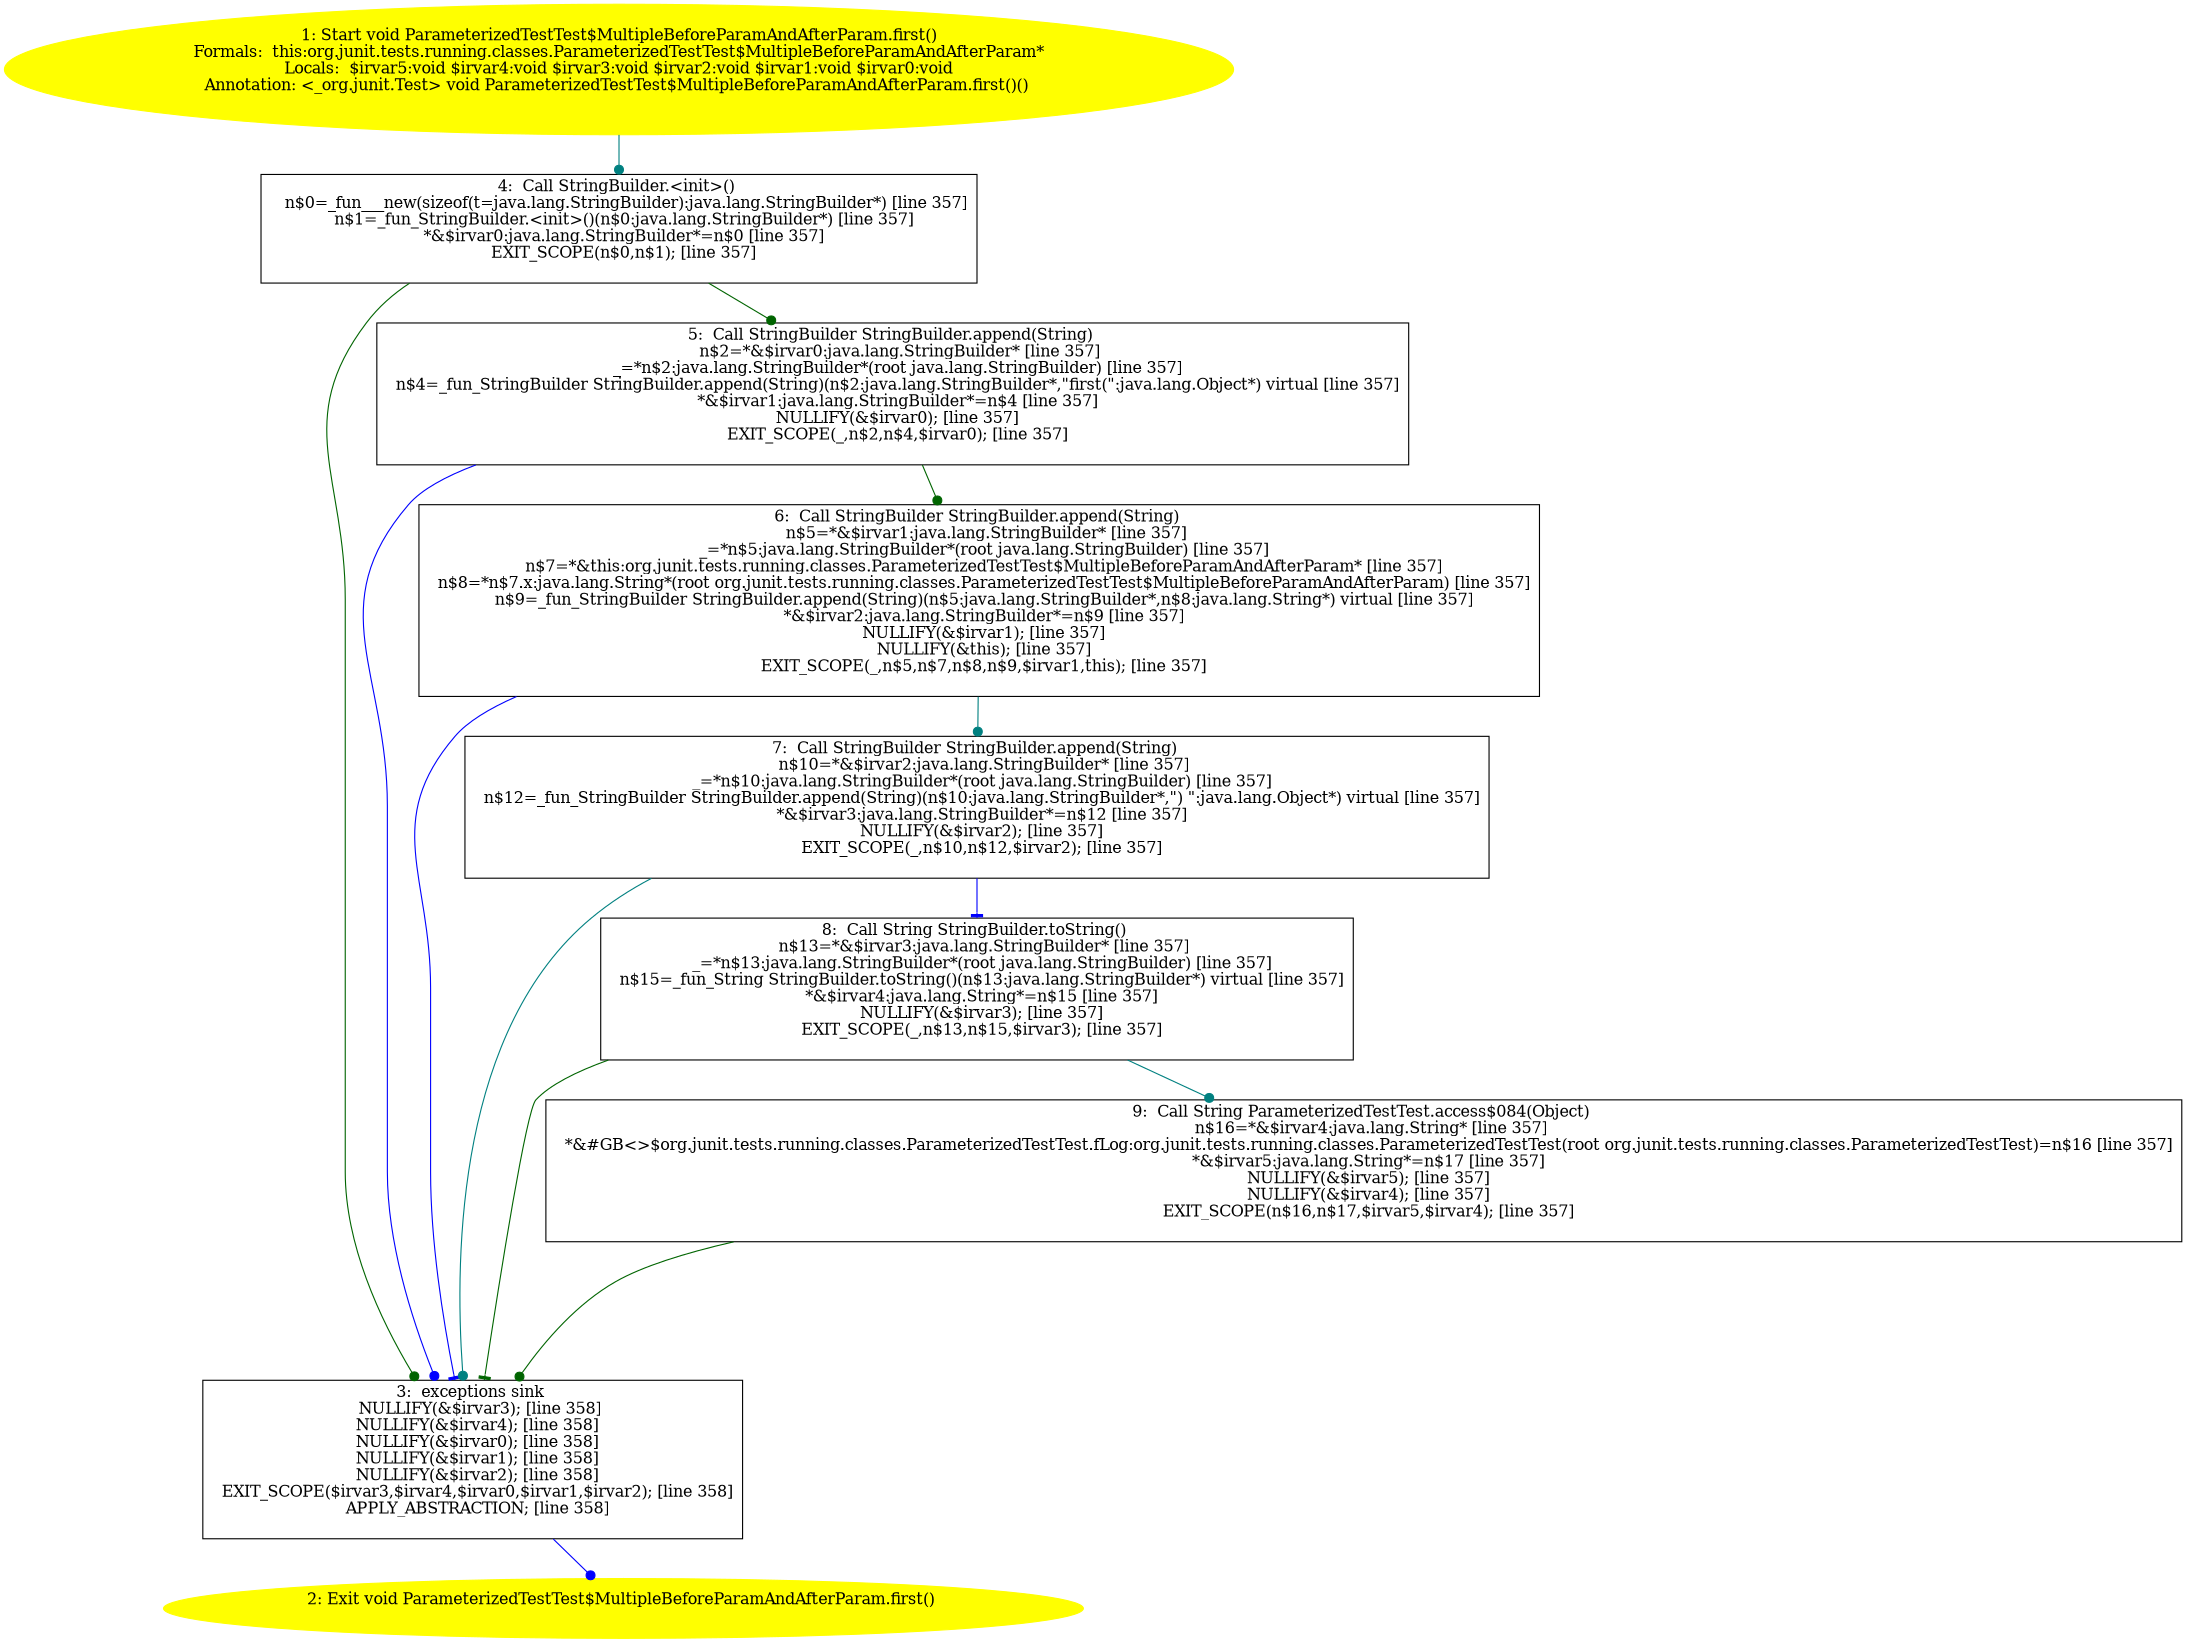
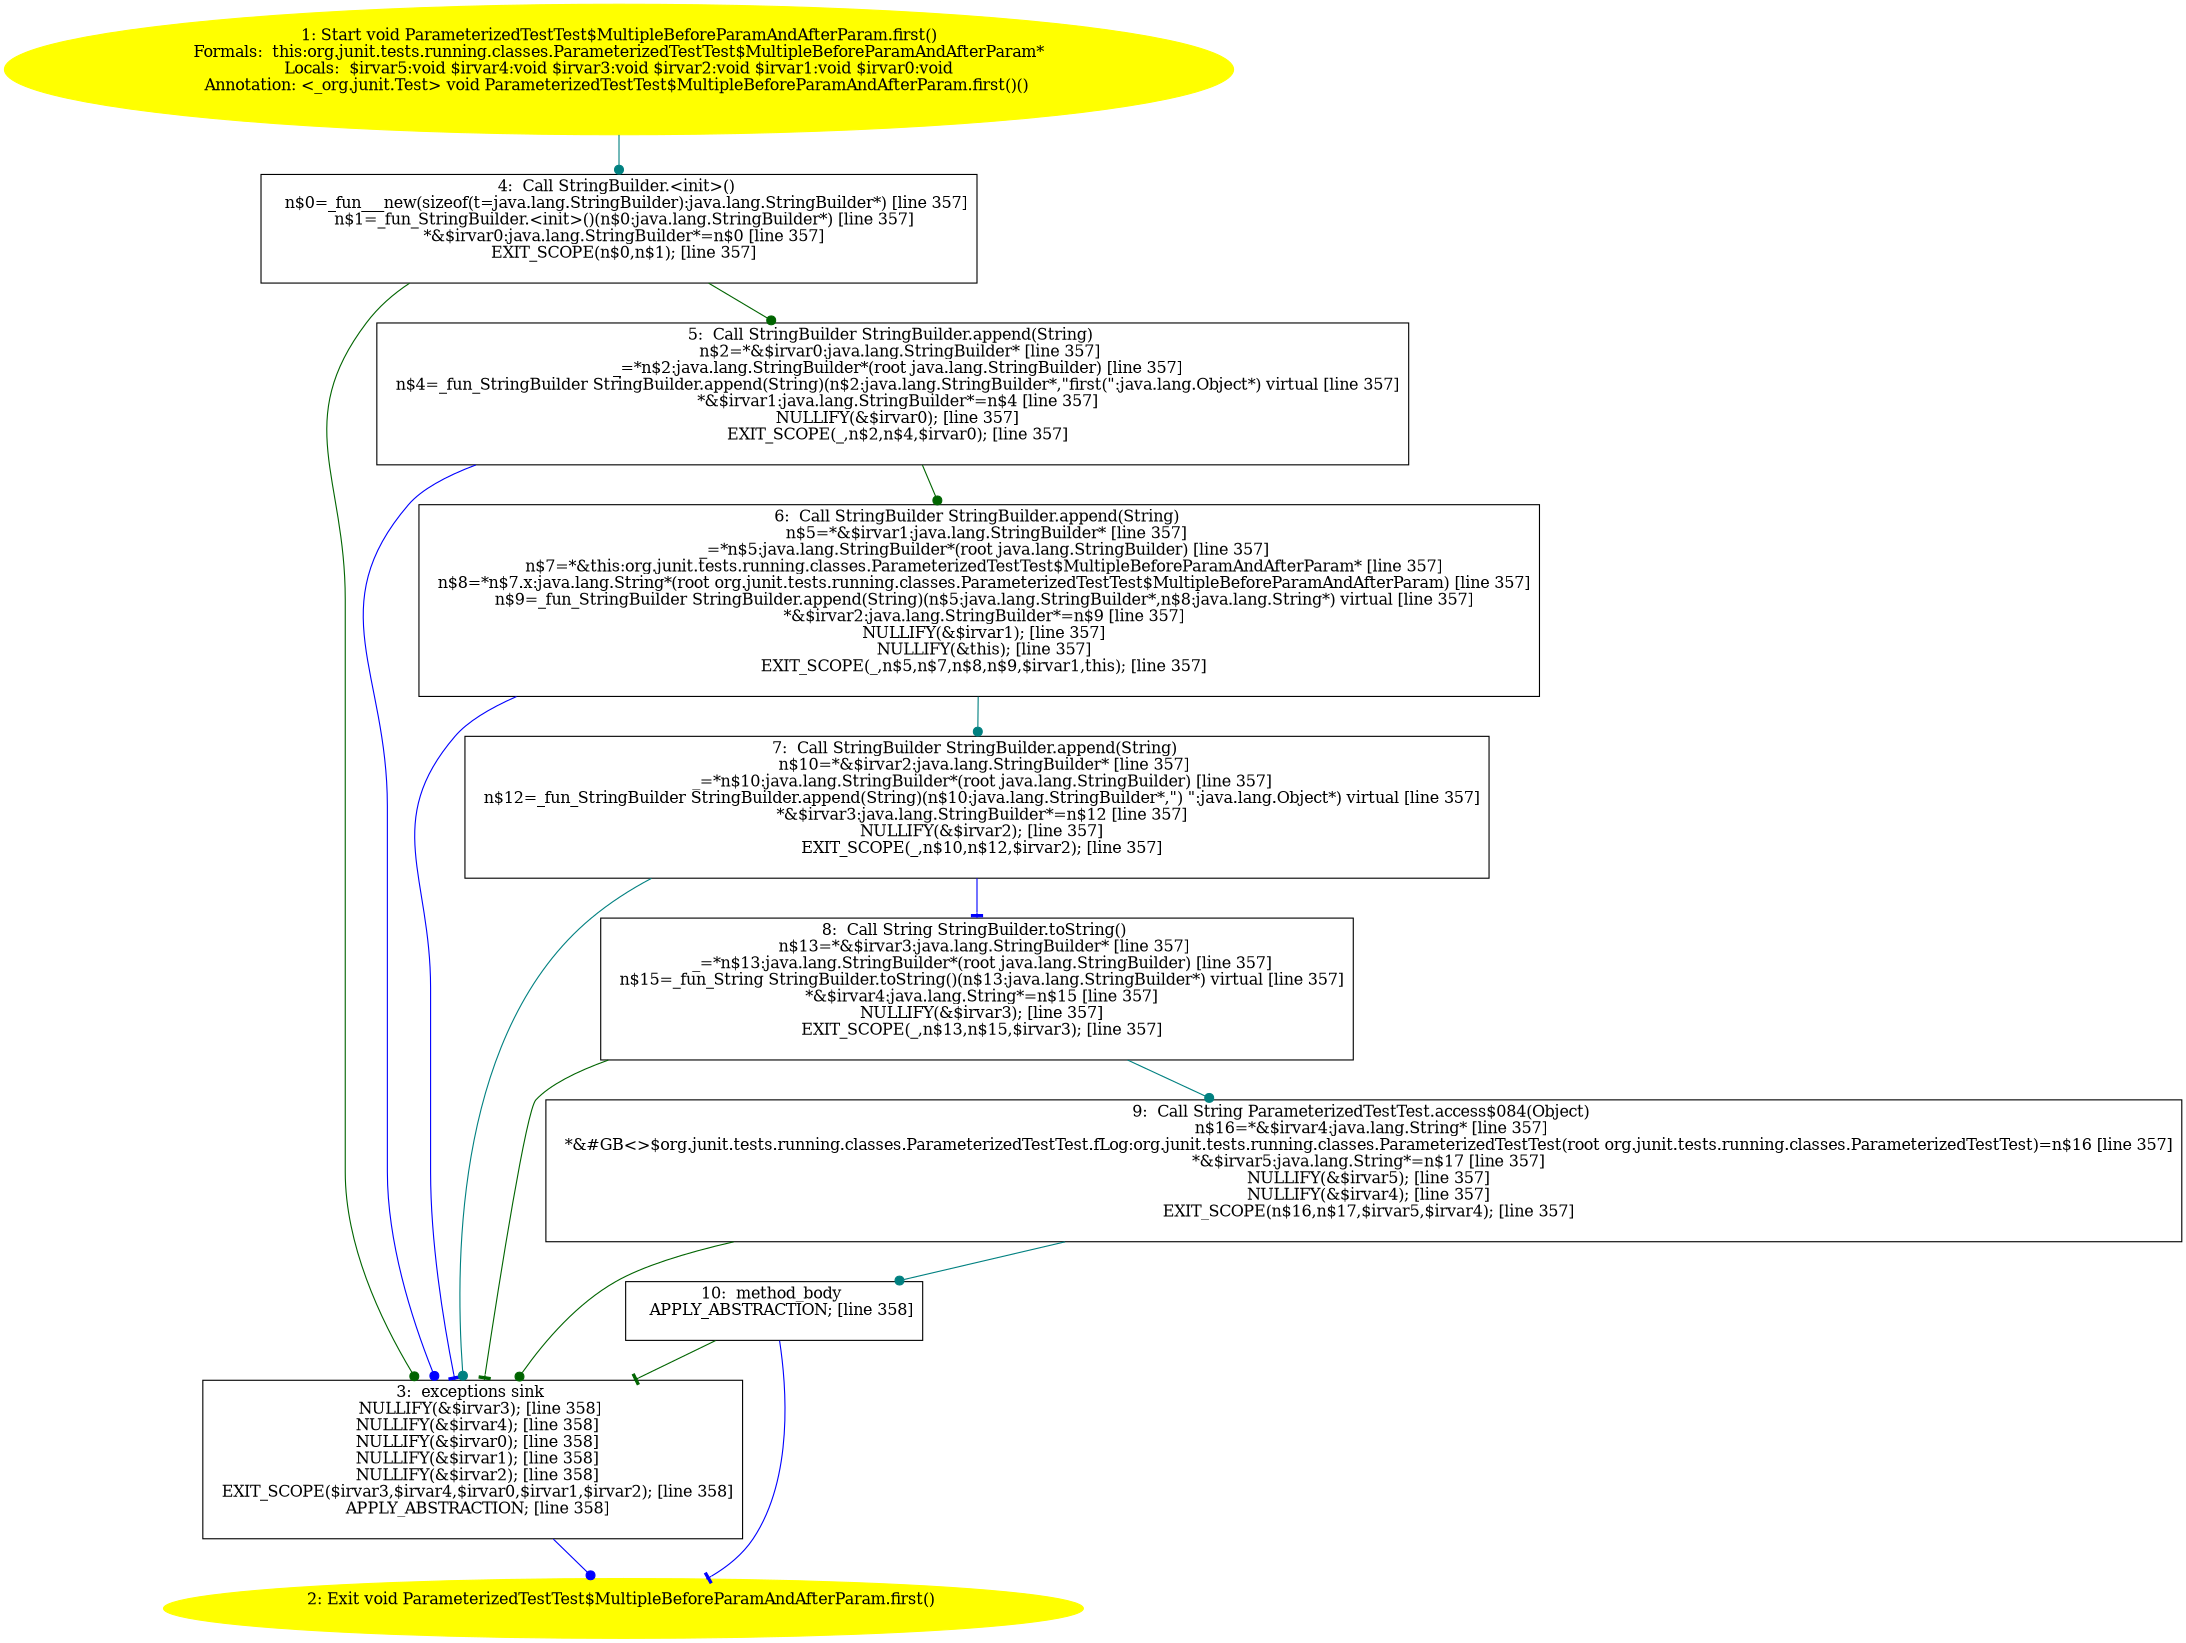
none -> (774, 1311)
